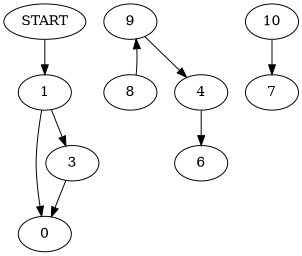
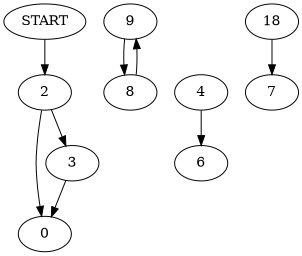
(272, 22) -> (272, 22)
(162, 53) -> (124, 52)
(45, 92) -> (45, 92)
